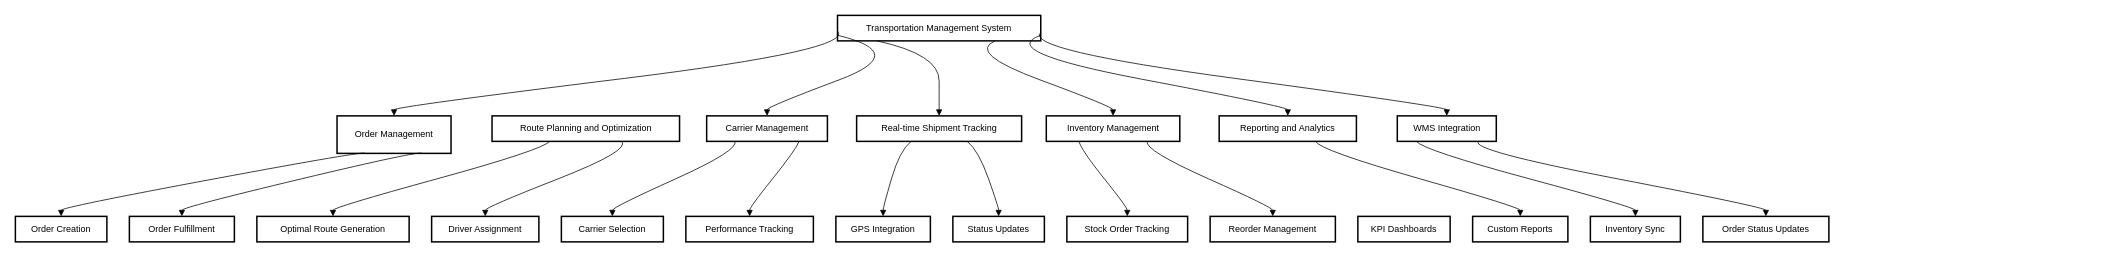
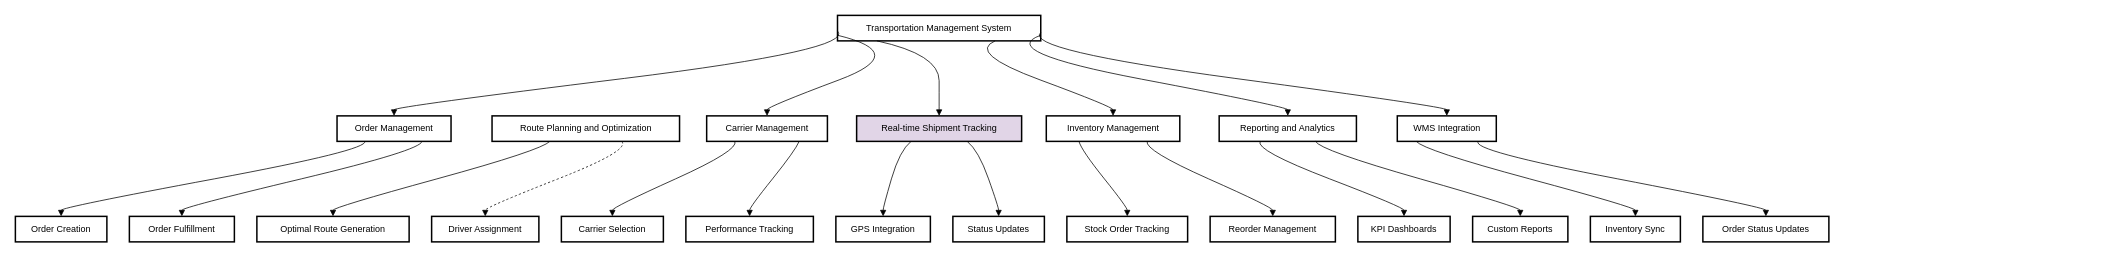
(939, 129) -> (939, 129)
(394, 135) -> (394, 129)
(558, 179) -> (558, 179)
none -> (1330, 179)
